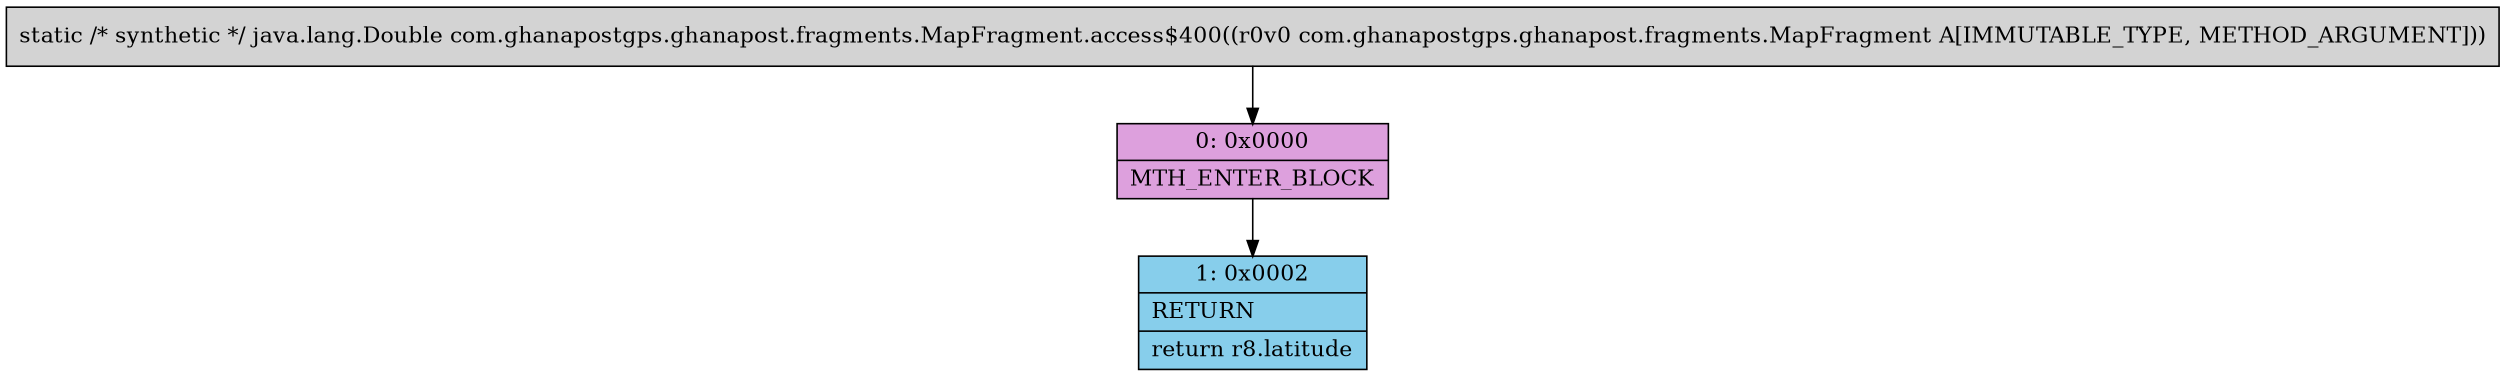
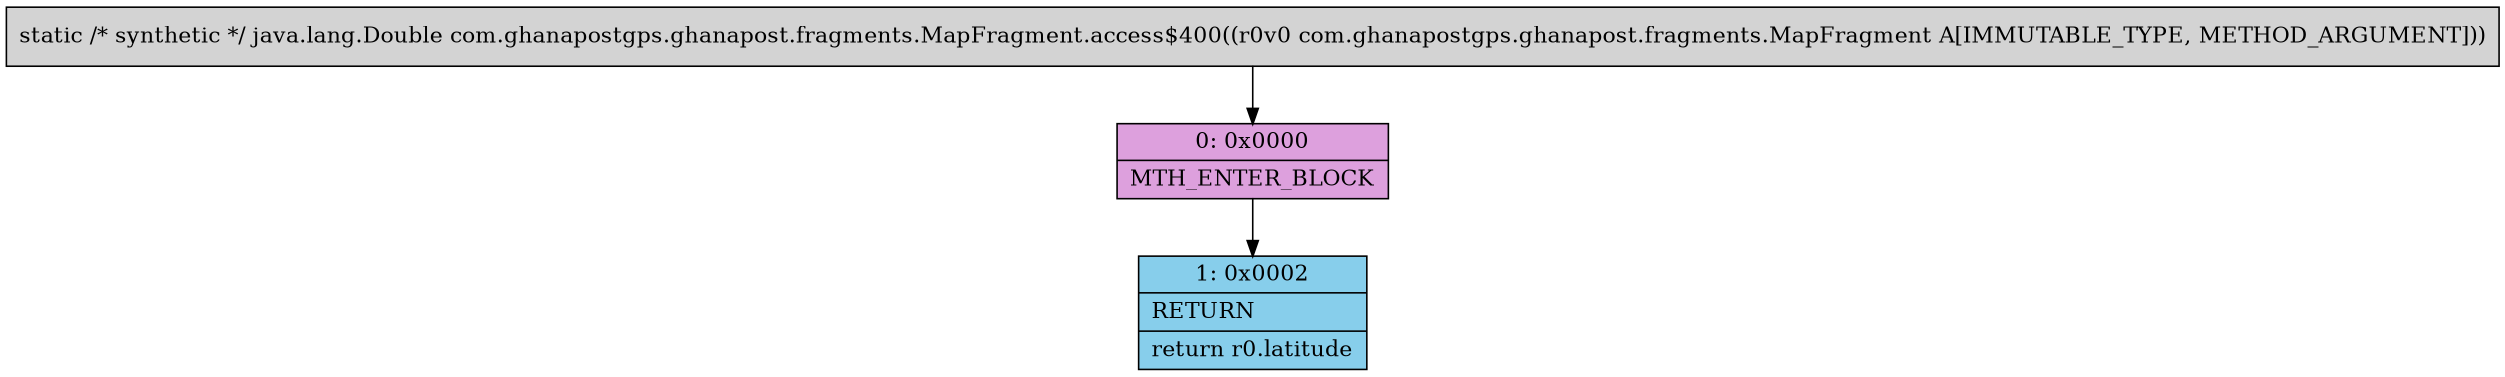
(1253, 349) -> (1253, 349)
